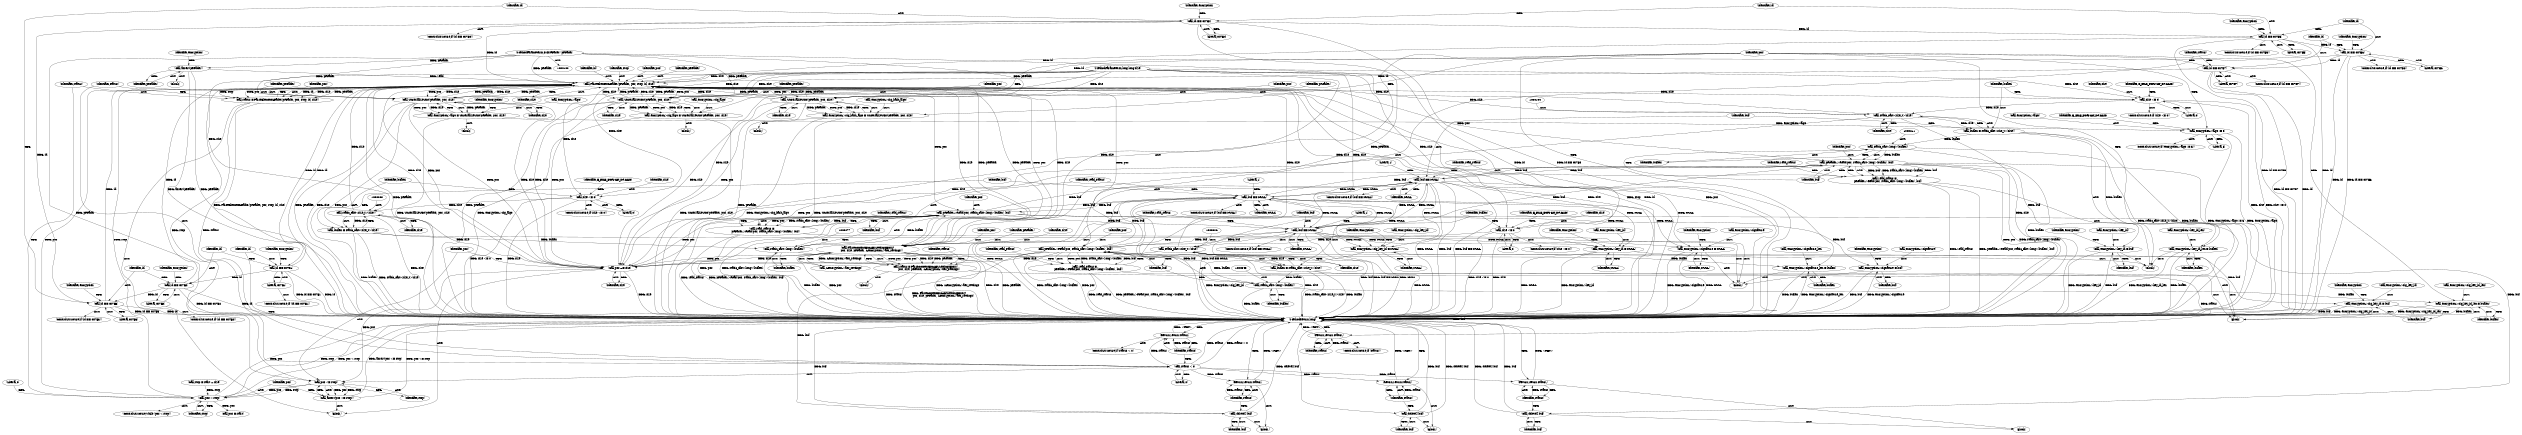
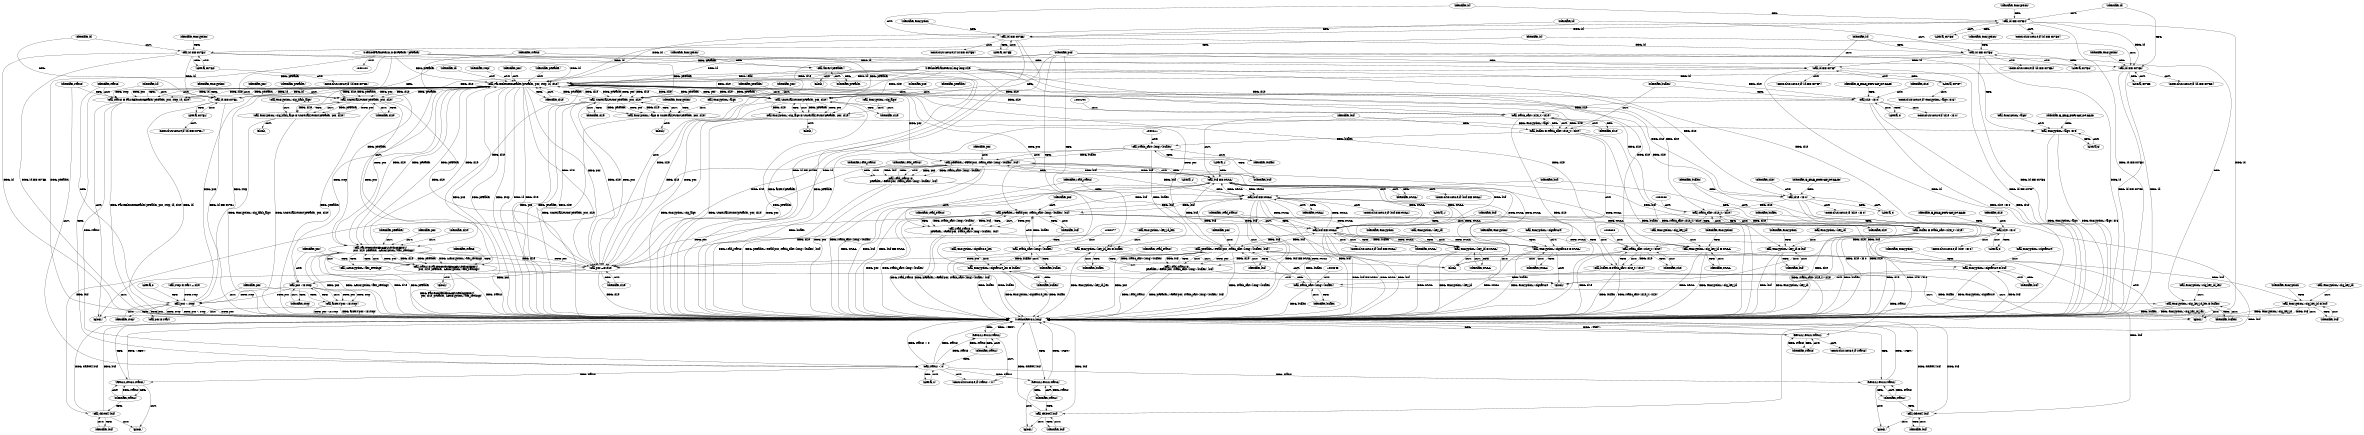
(50, 94) -> (117, 309)
(2187, 139) -> (1940, 92)
(229, 277) -> (186, 86)
(757, 375) -> (952, 374)
(147, 414) -> none
